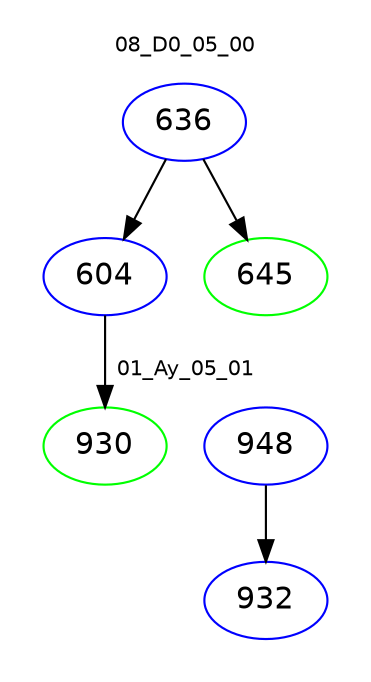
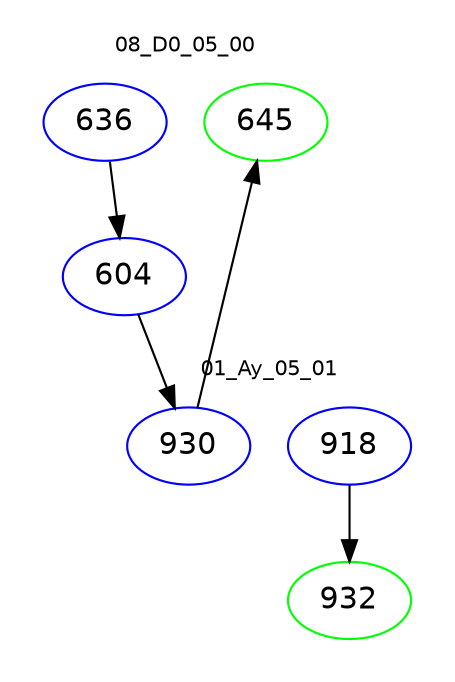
(220, 190) -> (225, 295)
(105, 446) -> (189, 446)
(266, 446) -> (350, 446)
(266, 600) -> (350, 600)
